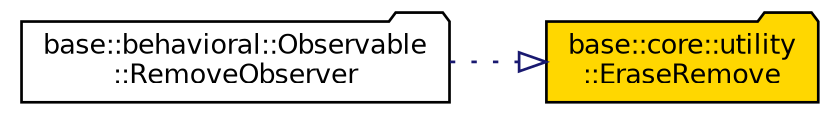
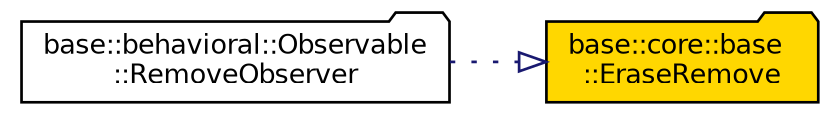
(682, 62) -> (682, 62)
